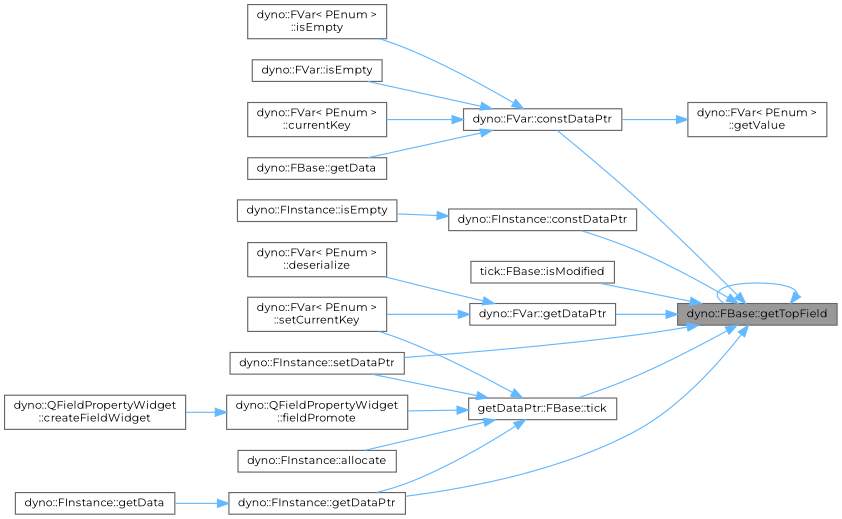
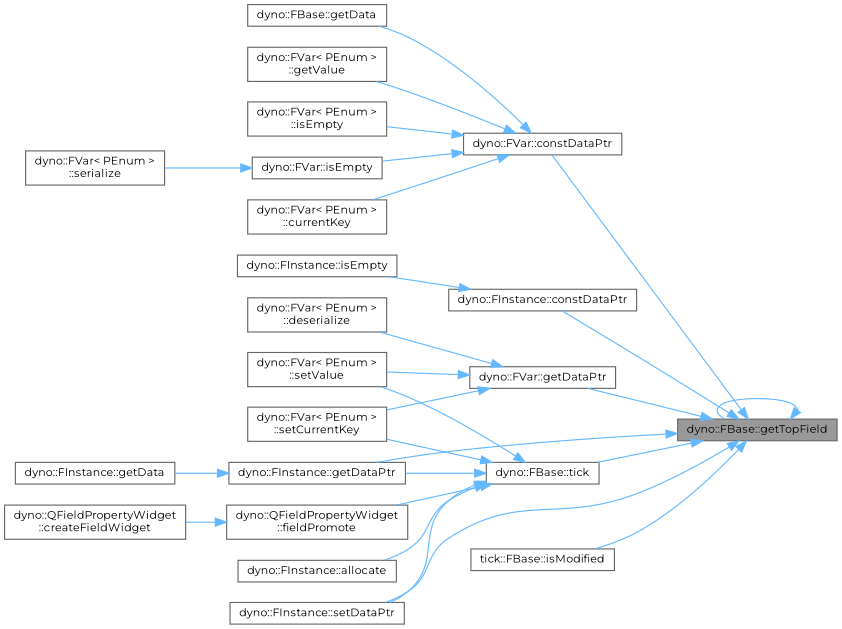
(649, 120) -> (441, 104)
none -> (95, 168)
none -> (317, 370)
(543, 409) -> (543, 473)
